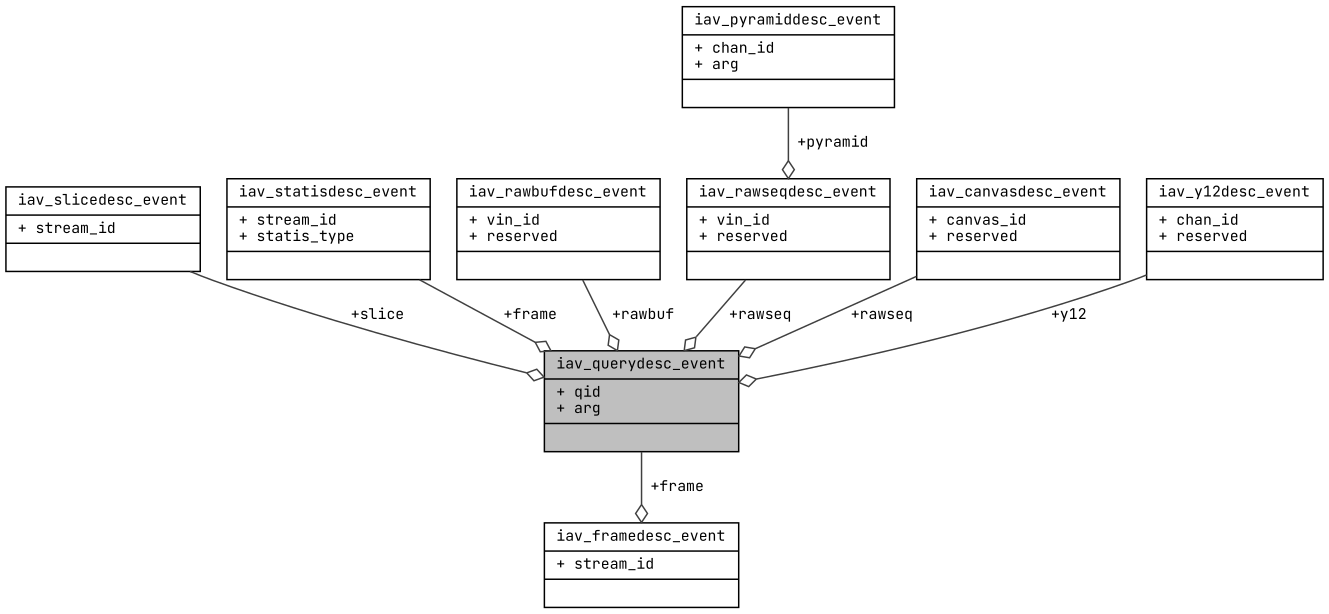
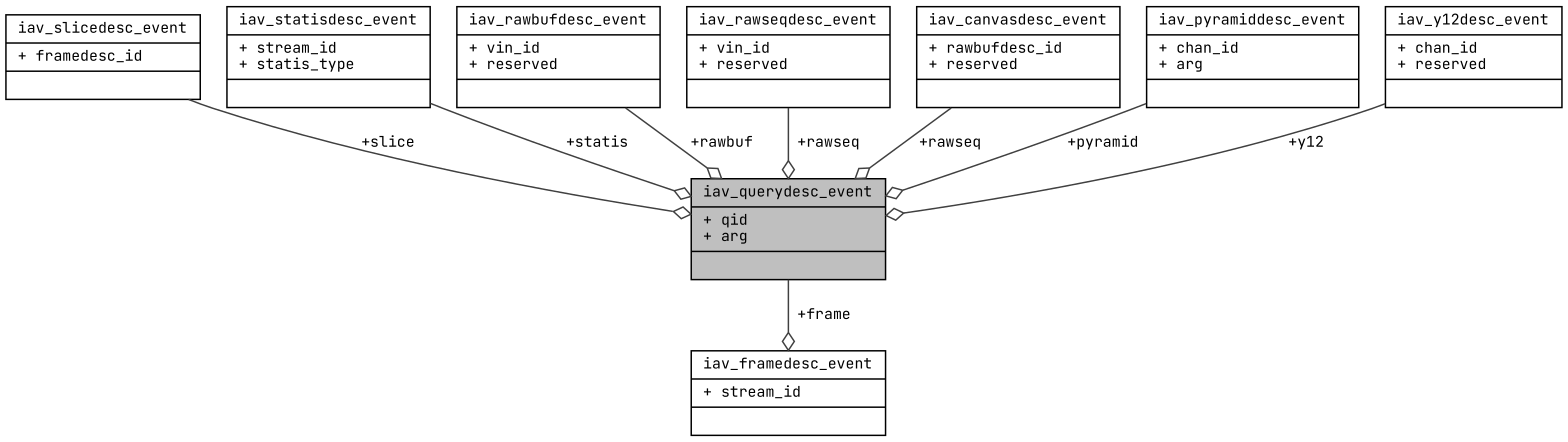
(788, 134) -> (1025, 148)
(978, 220) -> (996, 48)
(67, 228) -> (81, 56)
(527, 315) -> (593, 143)
